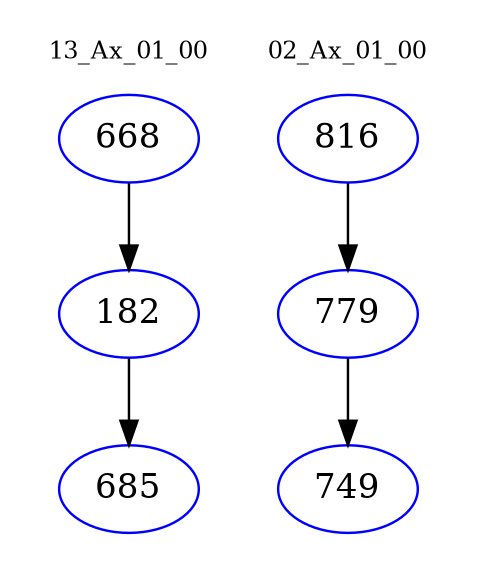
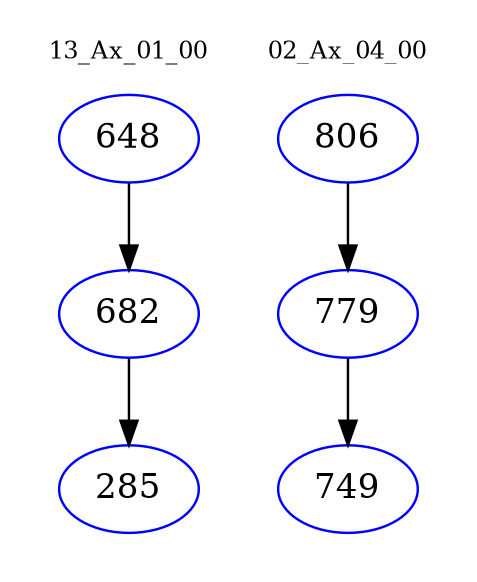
(348, 52) -> (348, 52)
(129, 139) -> (129, 139)
(348, 139) -> (348, 139)
(129, 314) -> (129, 314)
(129, 489) -> (129, 489)
